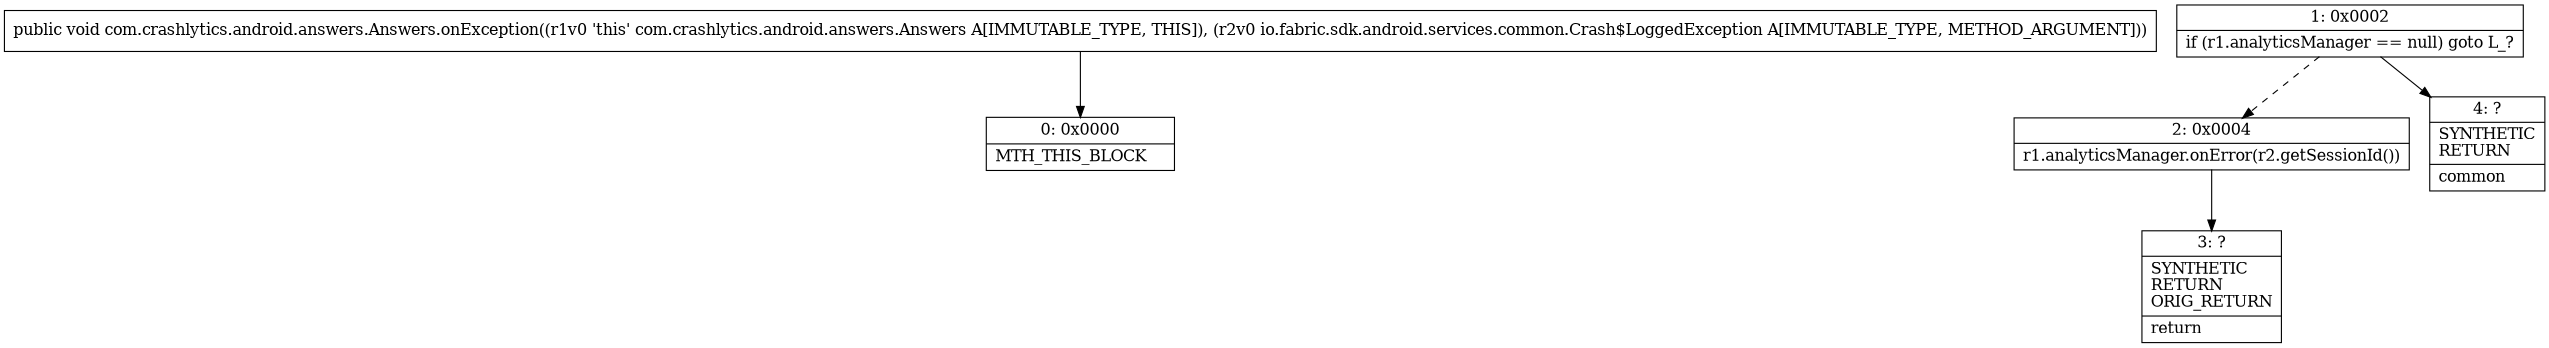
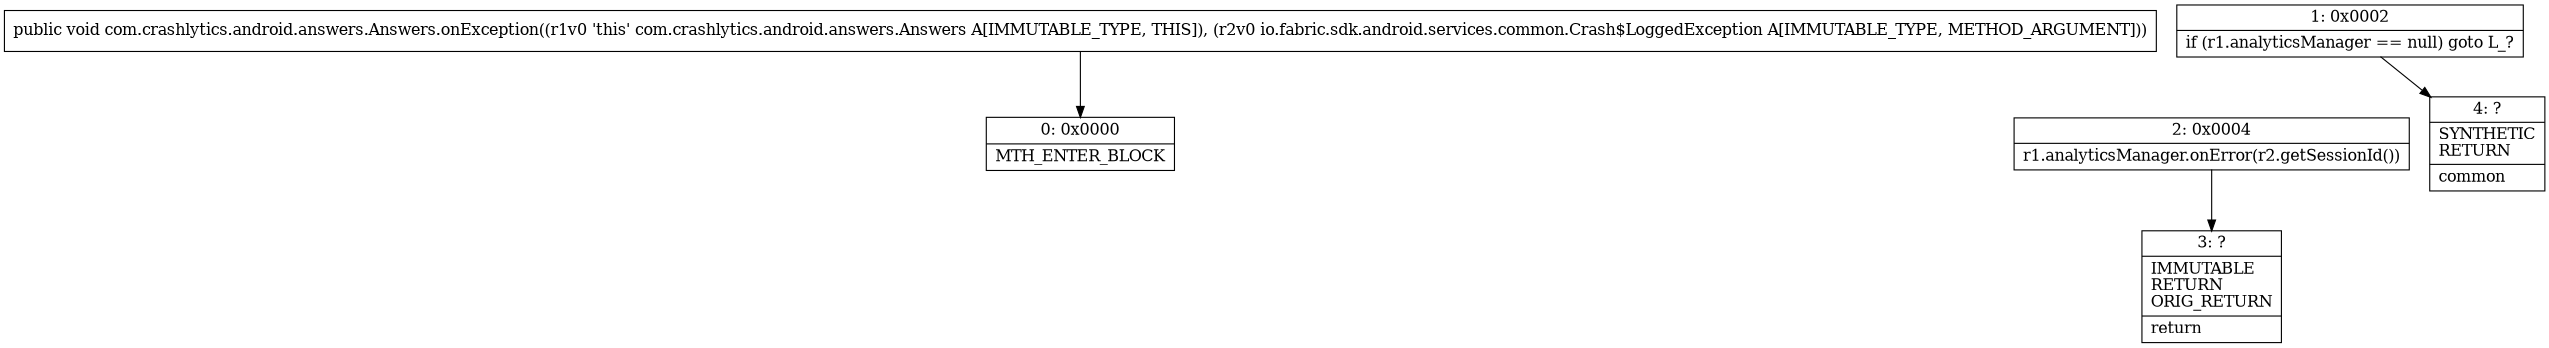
(2285, 84) -> none
(1071, 157) -> (1080, 157)
(2199, 269) -> (2203, 269)
